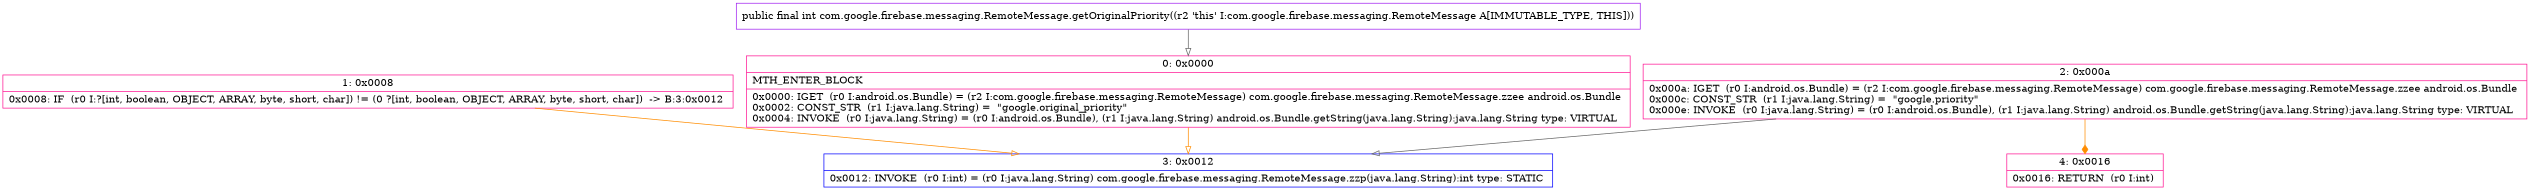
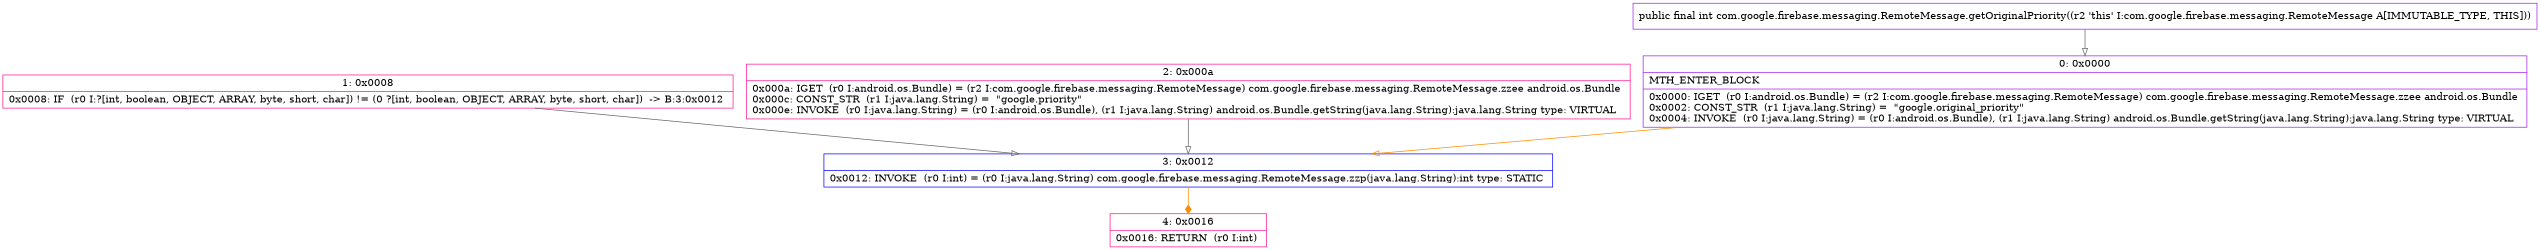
(1188, 92) -> (2085, 92)
(773, 131) -> (773, 131)
(2085, 132) -> (1188, 196)
